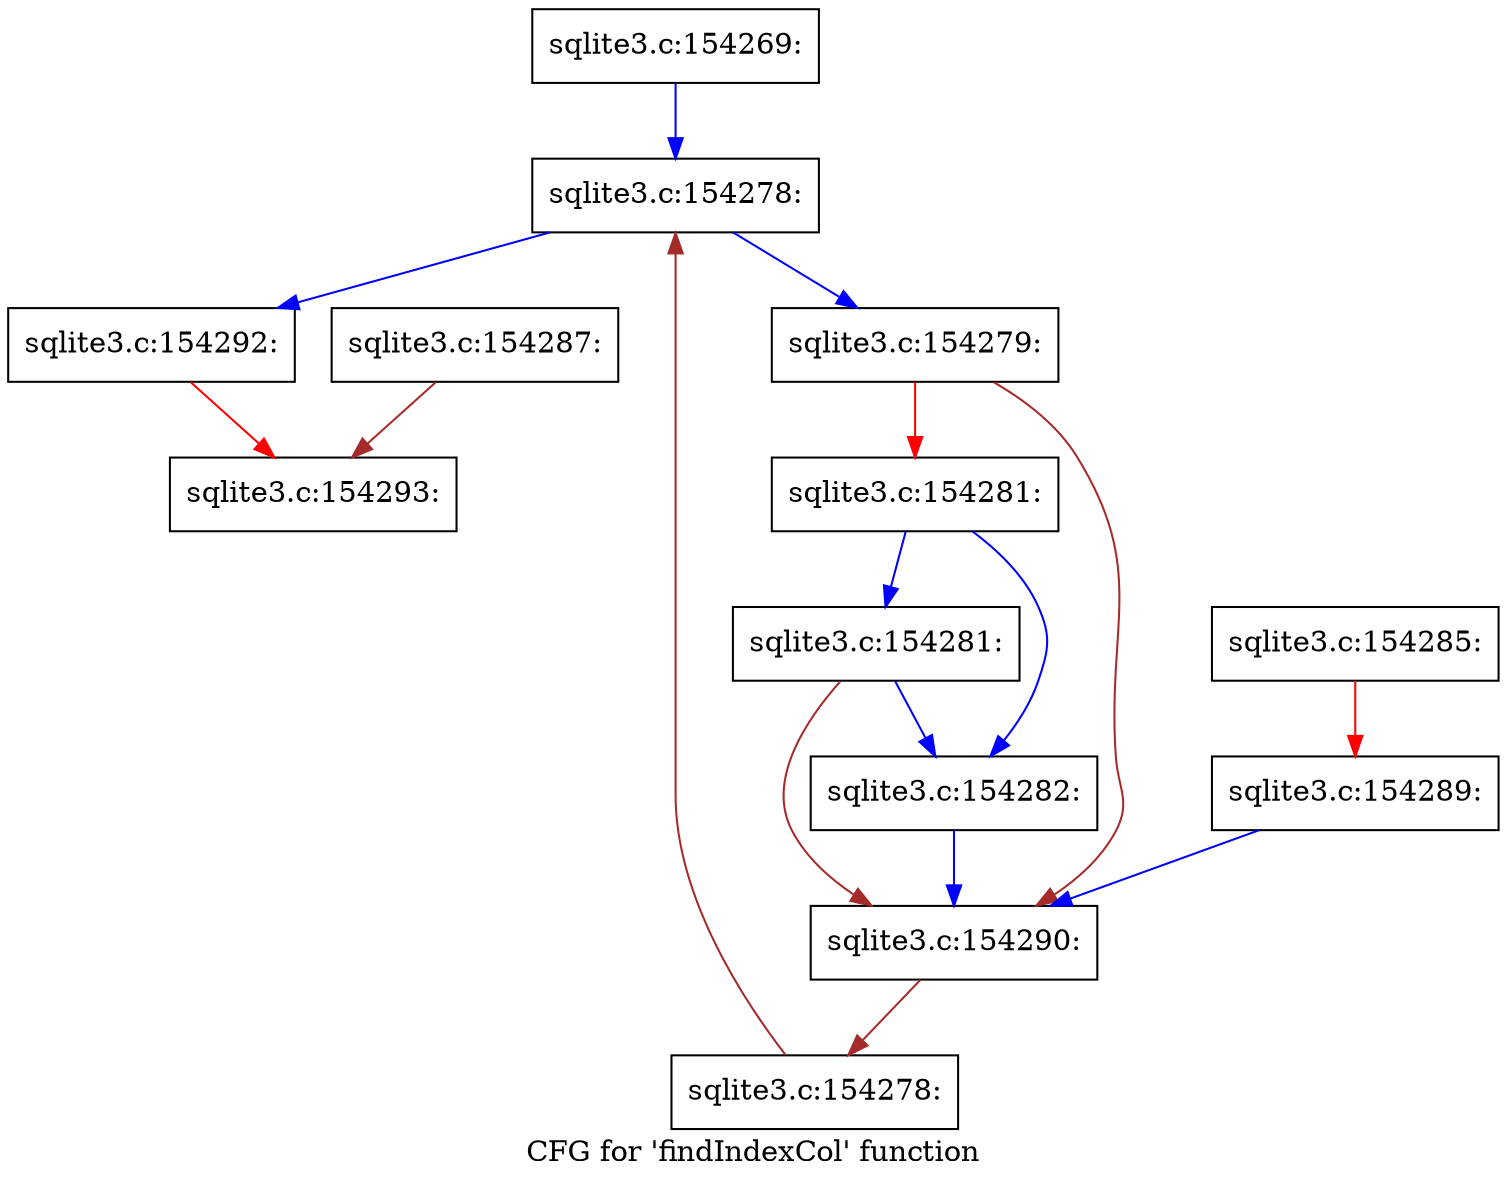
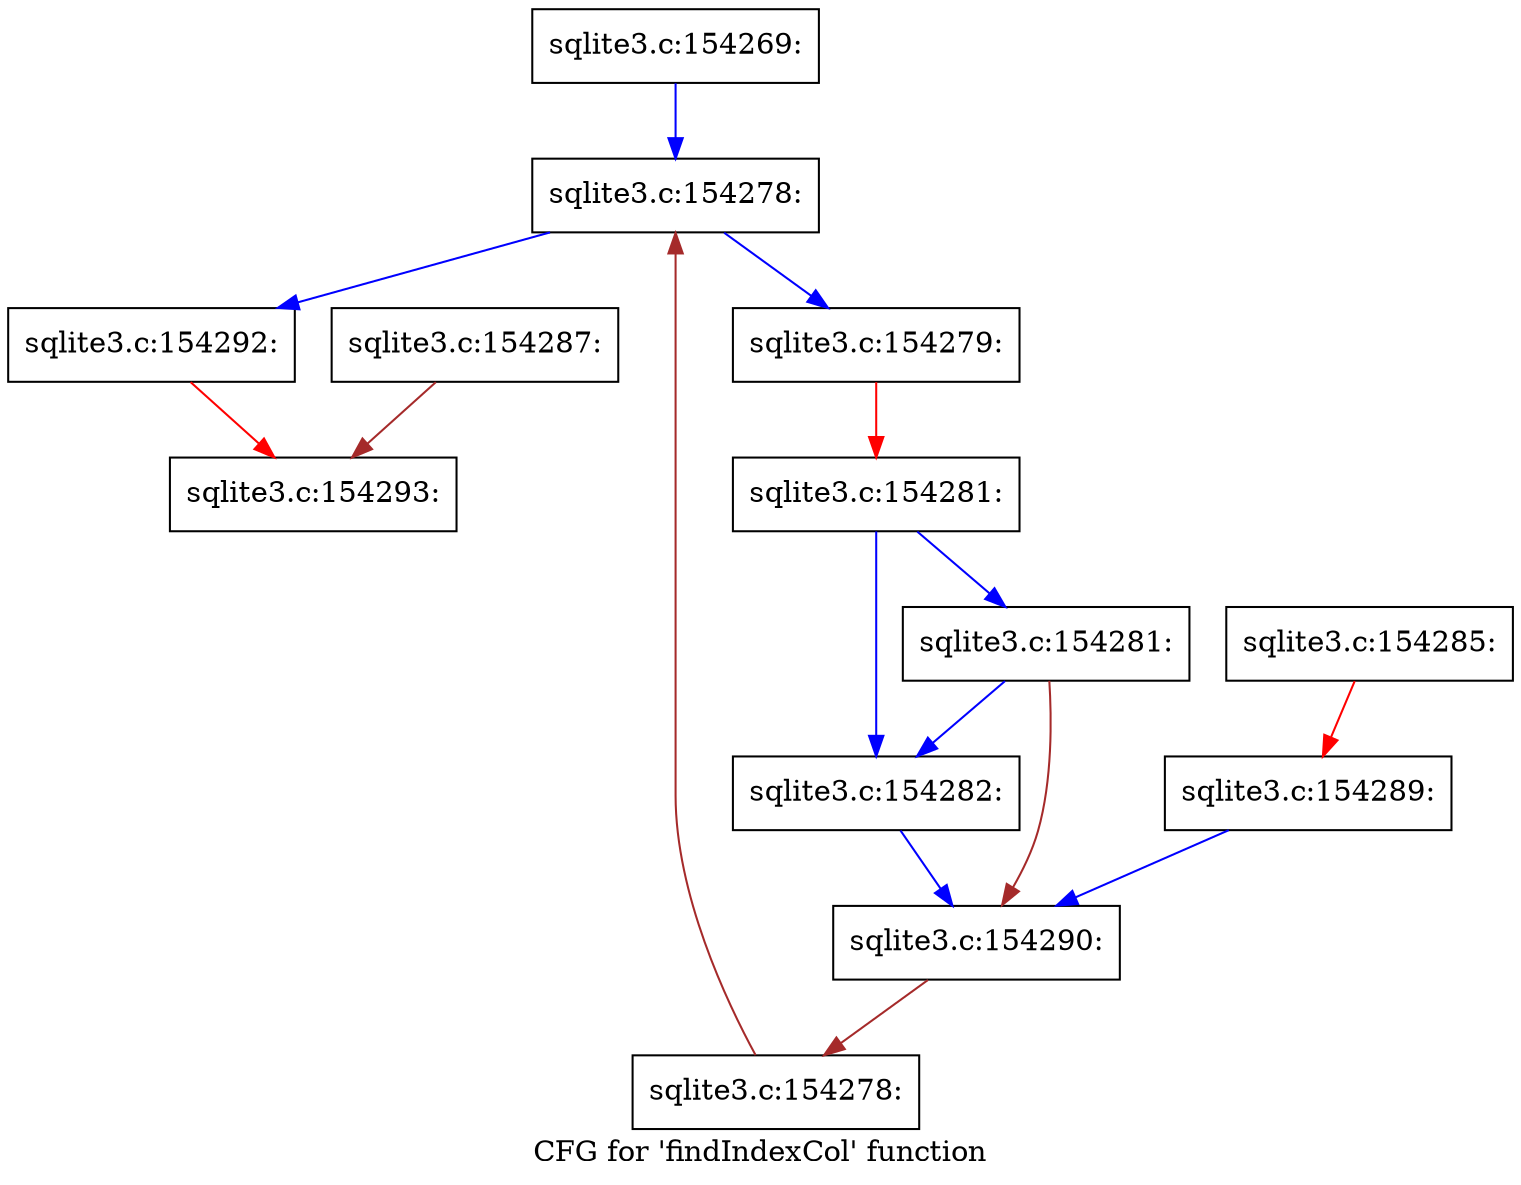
(1118, 629) -> none
